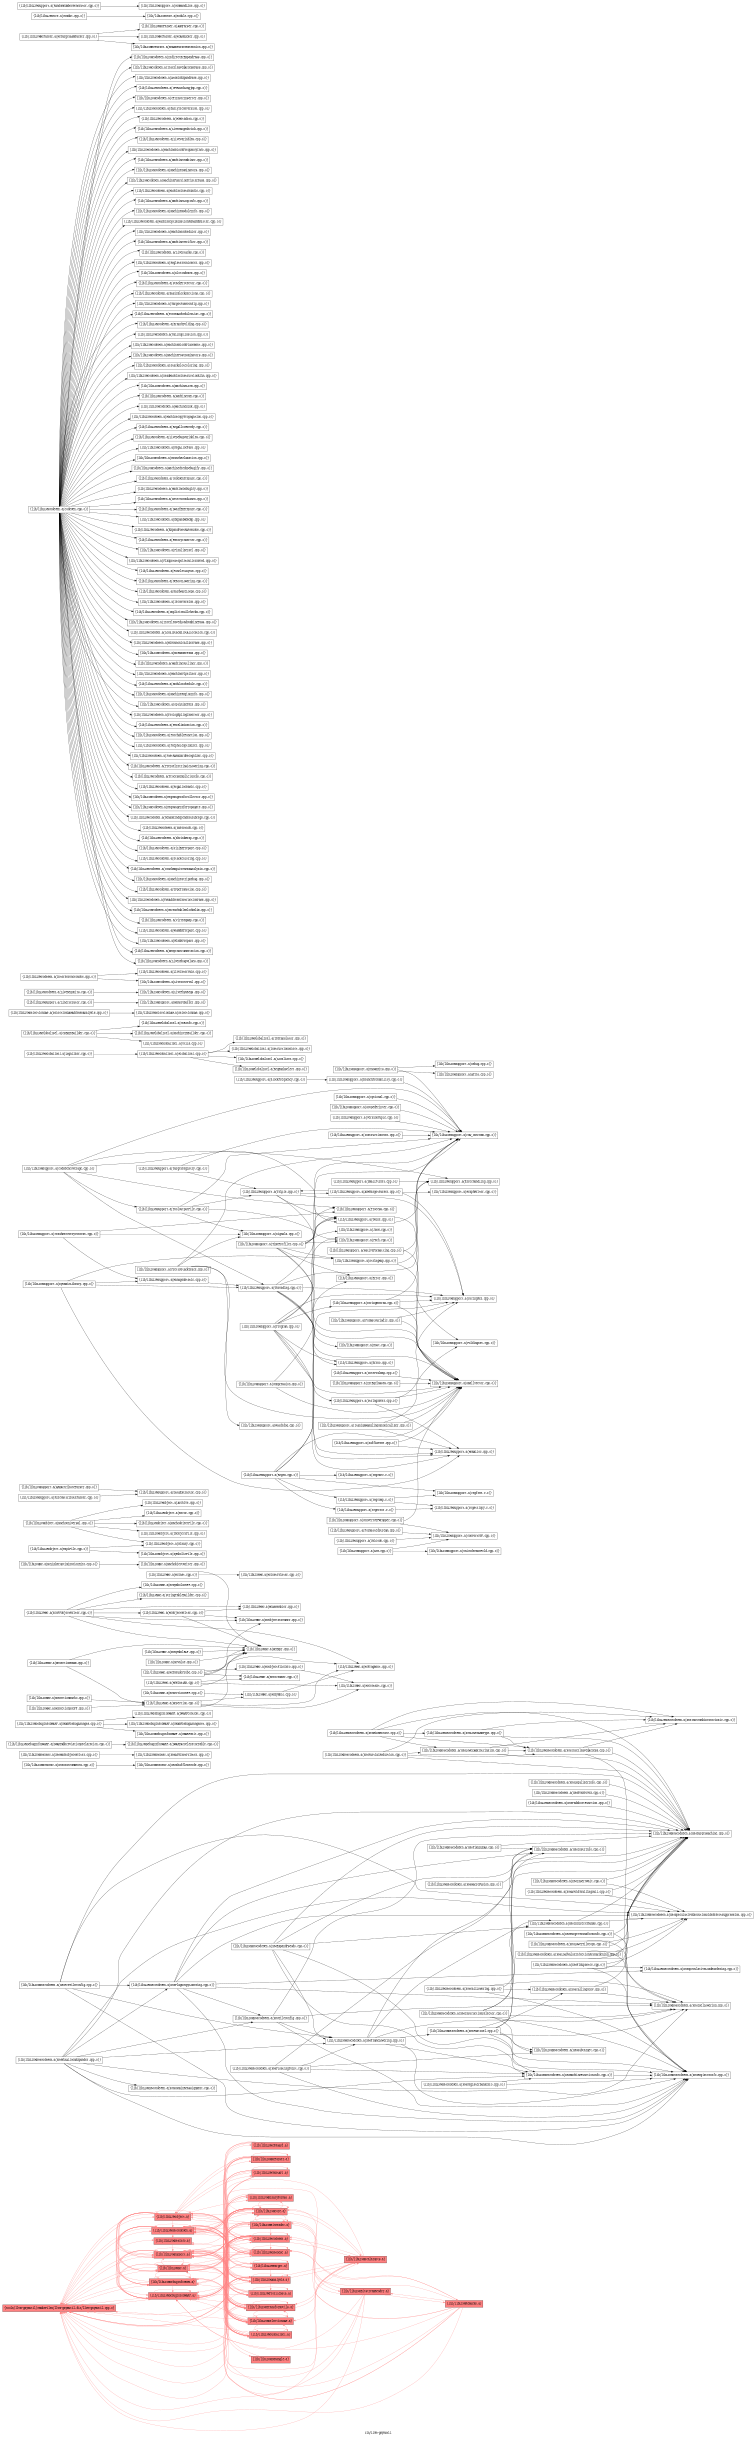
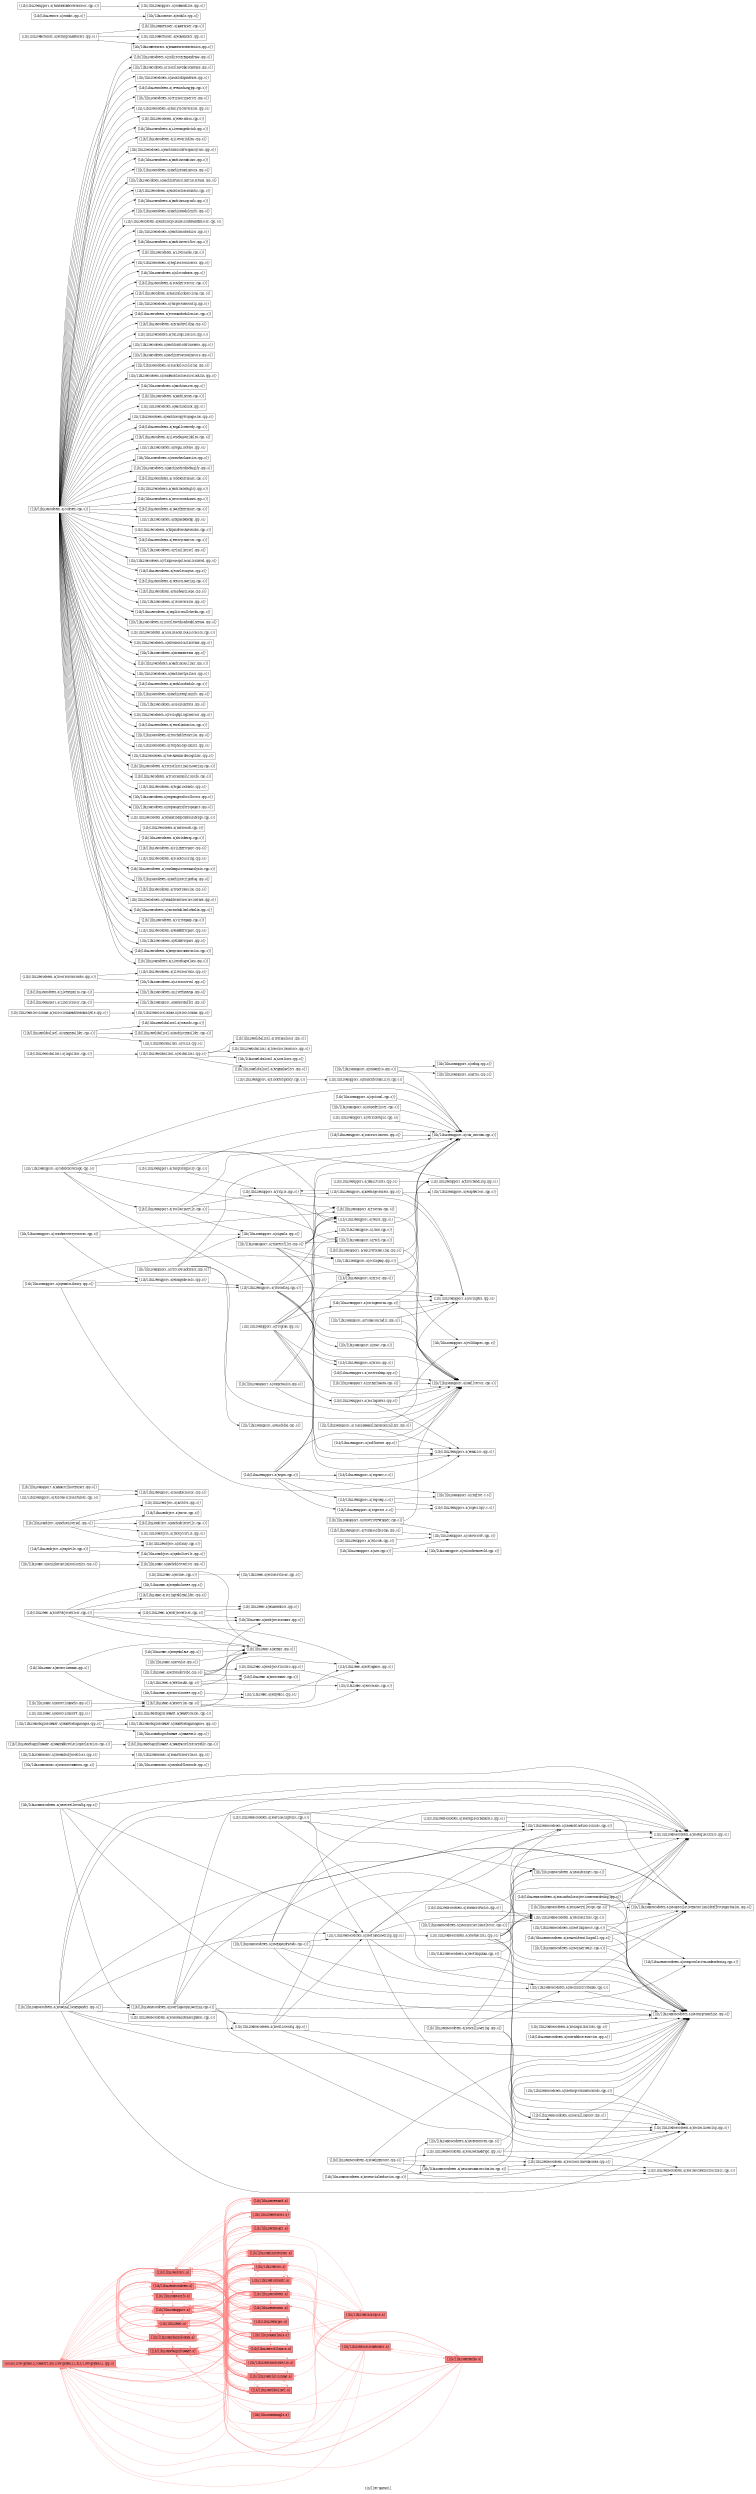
(559, 1767) -> (415, 2162)
